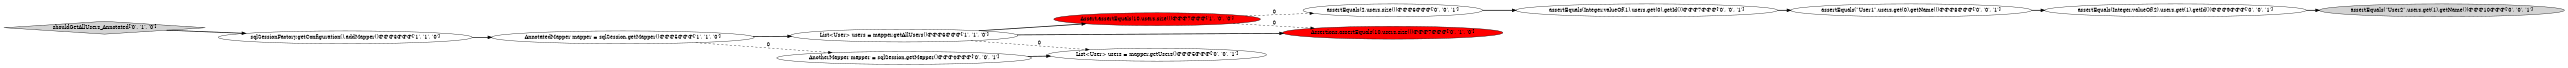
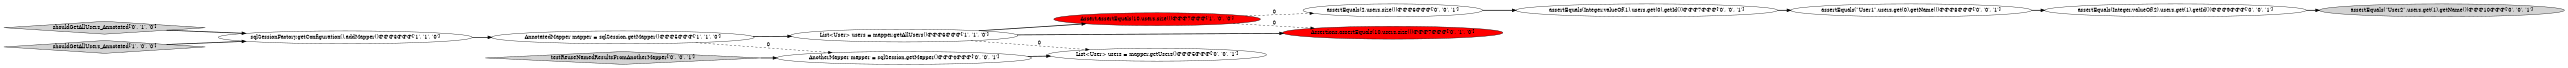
none -> (105, 47)
none -> (623, 58)
